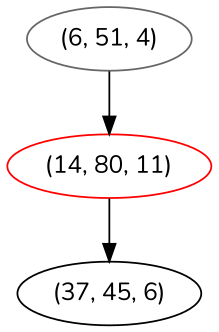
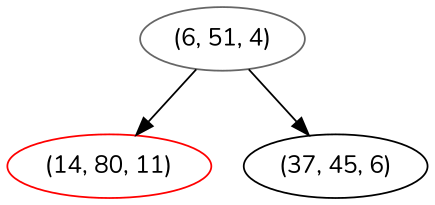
(109, 221) -> (273, 96)
